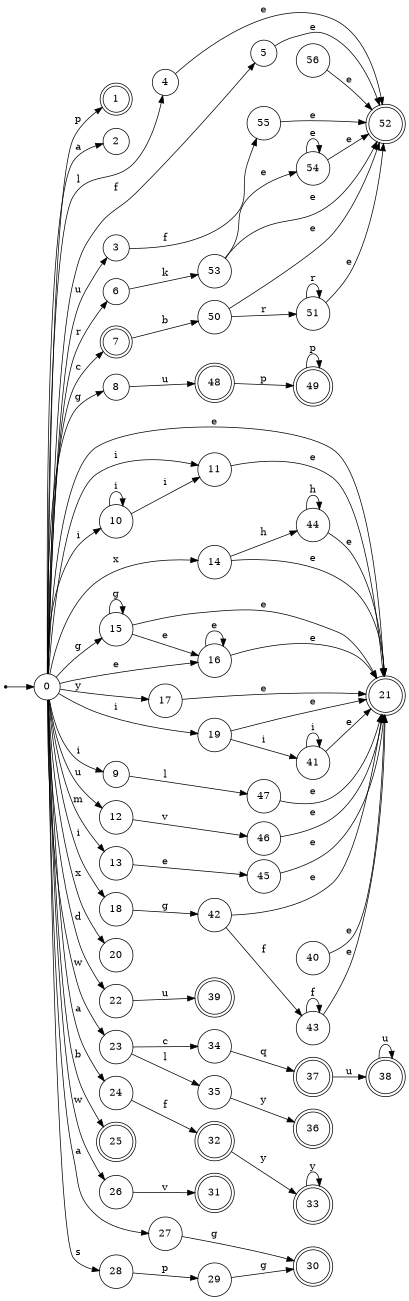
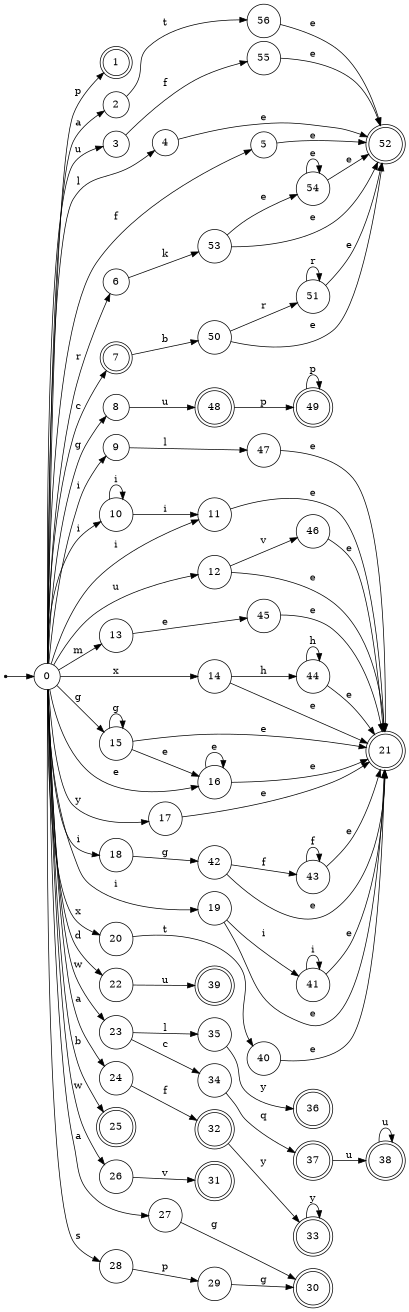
none -> (165, 35)
(211, 427) -> (343, 612)
none -> (225, 952)
